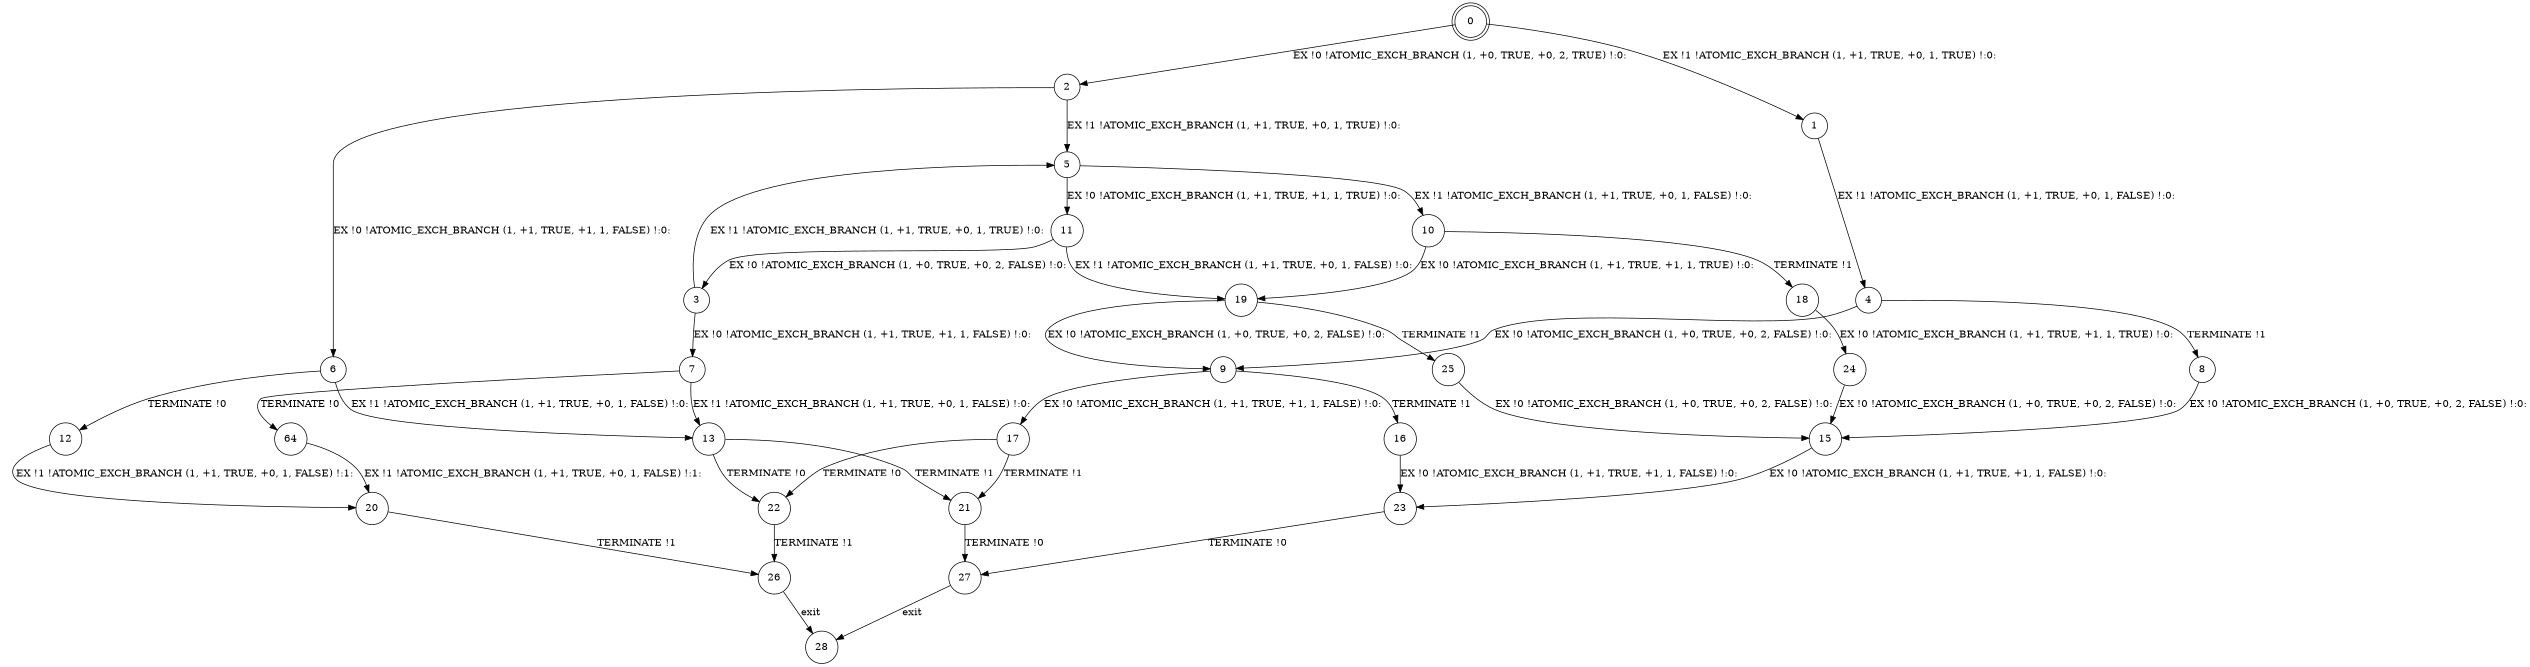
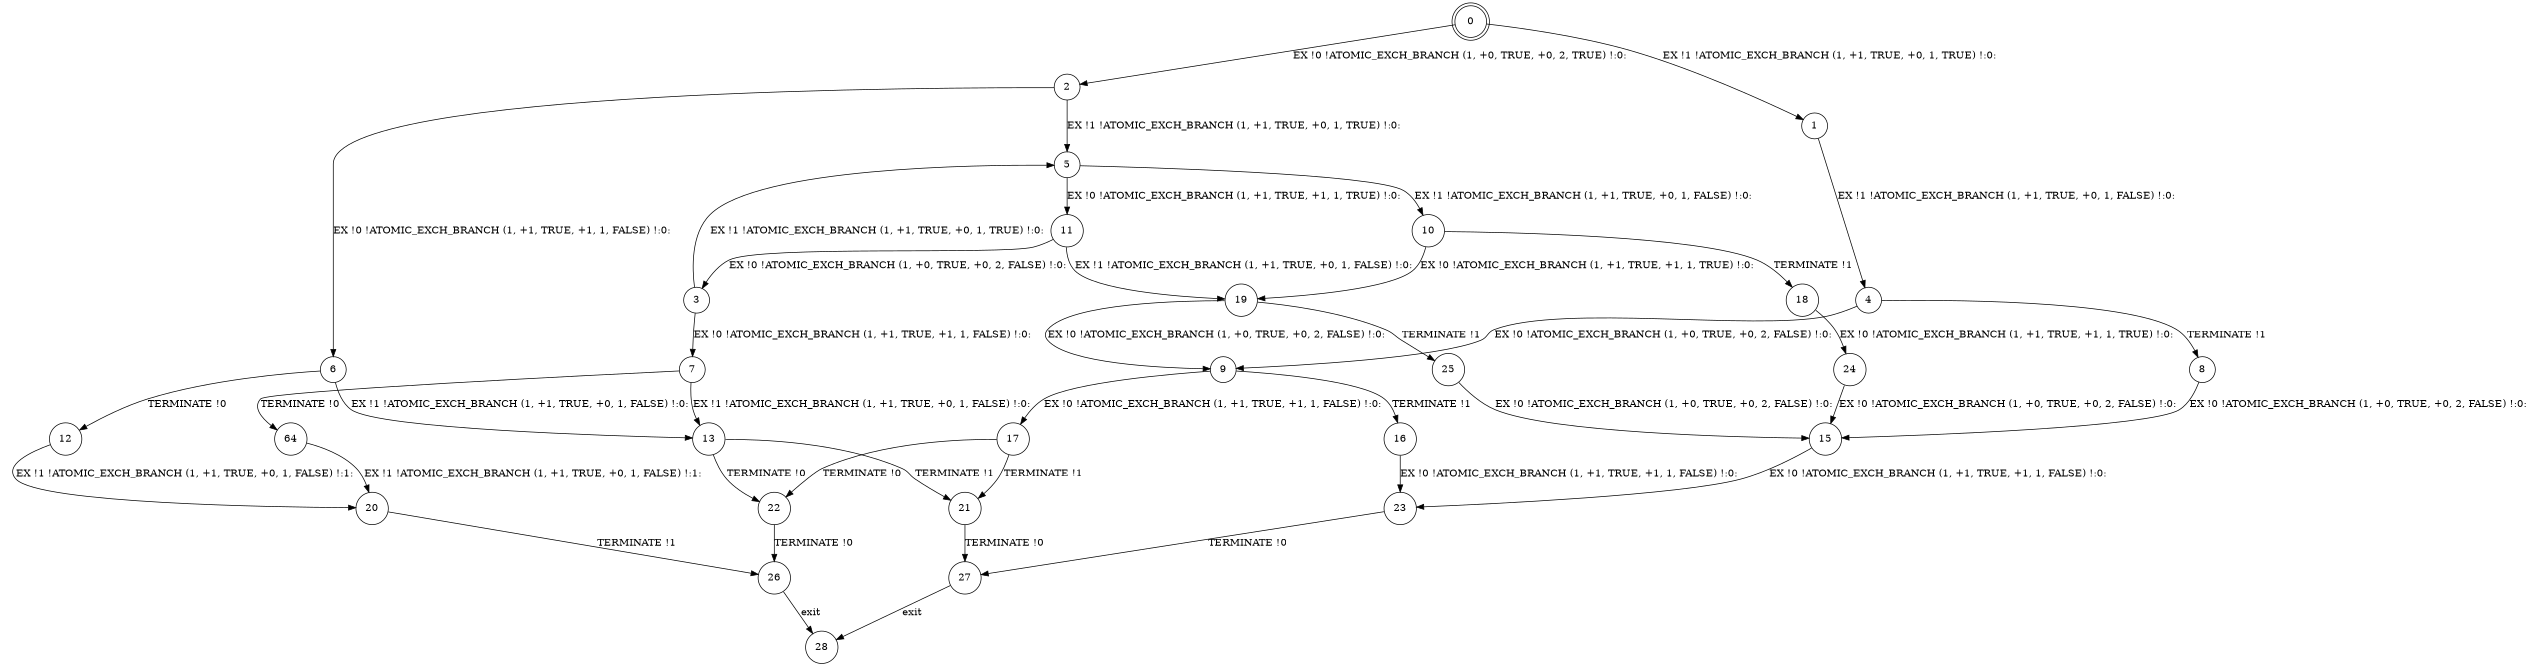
(814, 543) -> (814, 543)
